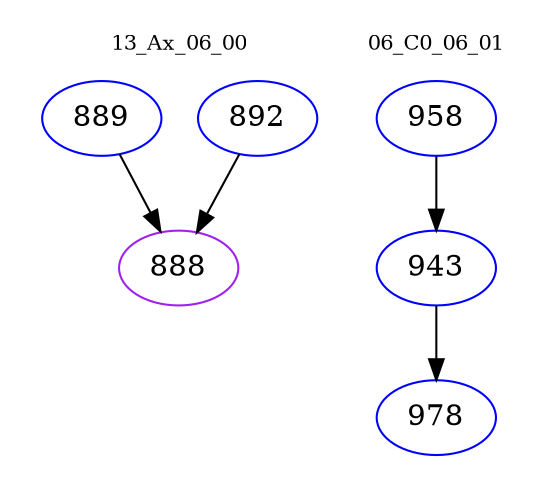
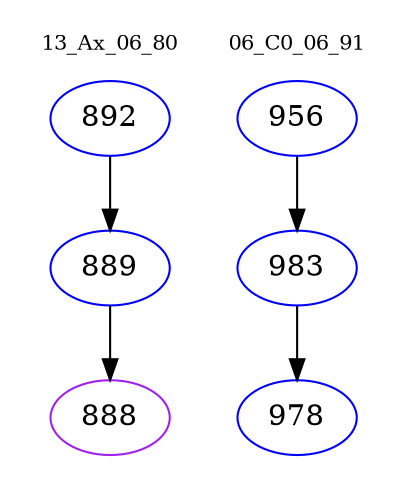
(180, 45) -> (110, 45)
(436, 45) -> (297, 45)
(436, 118) -> (297, 118)
(223, 184) -> (110, 183)
(436, 268) -> (297, 268)
